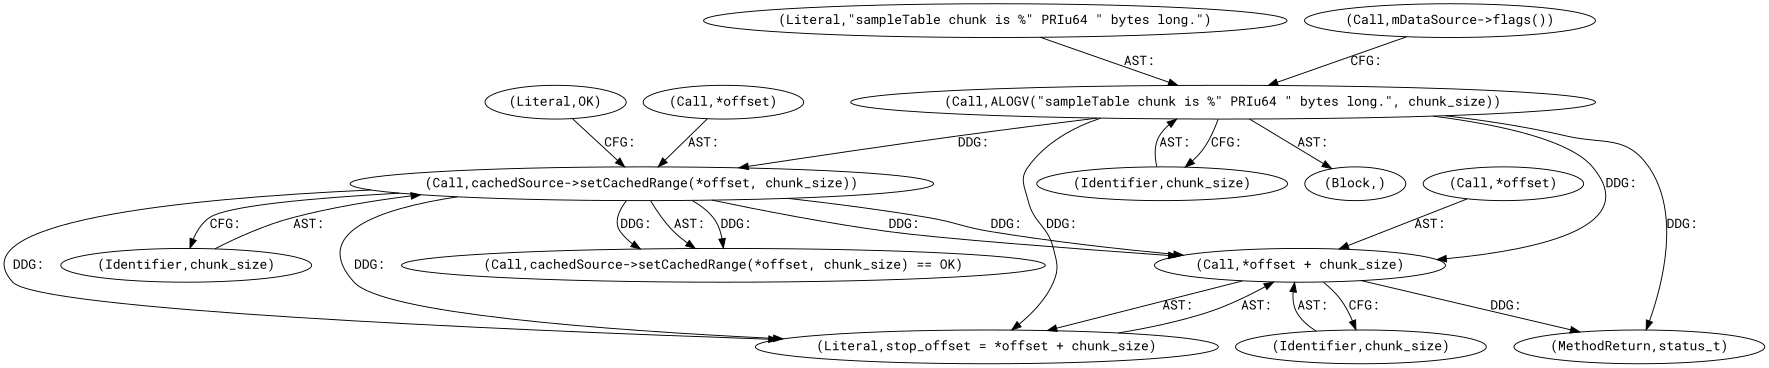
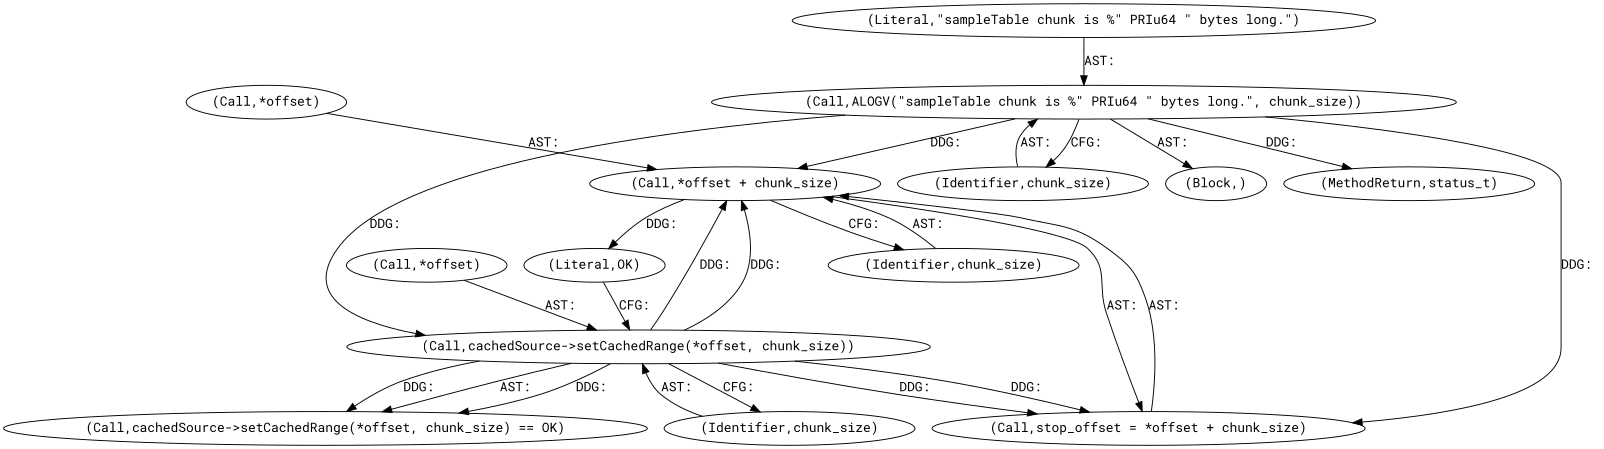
(1450, 21) -> none
(1466, 305) -> (647, 217)
(987, 347) -> (1149, 428)
